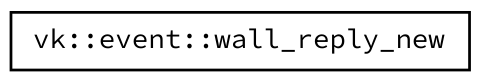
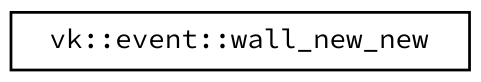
(240, 41) -> (240, 41)
